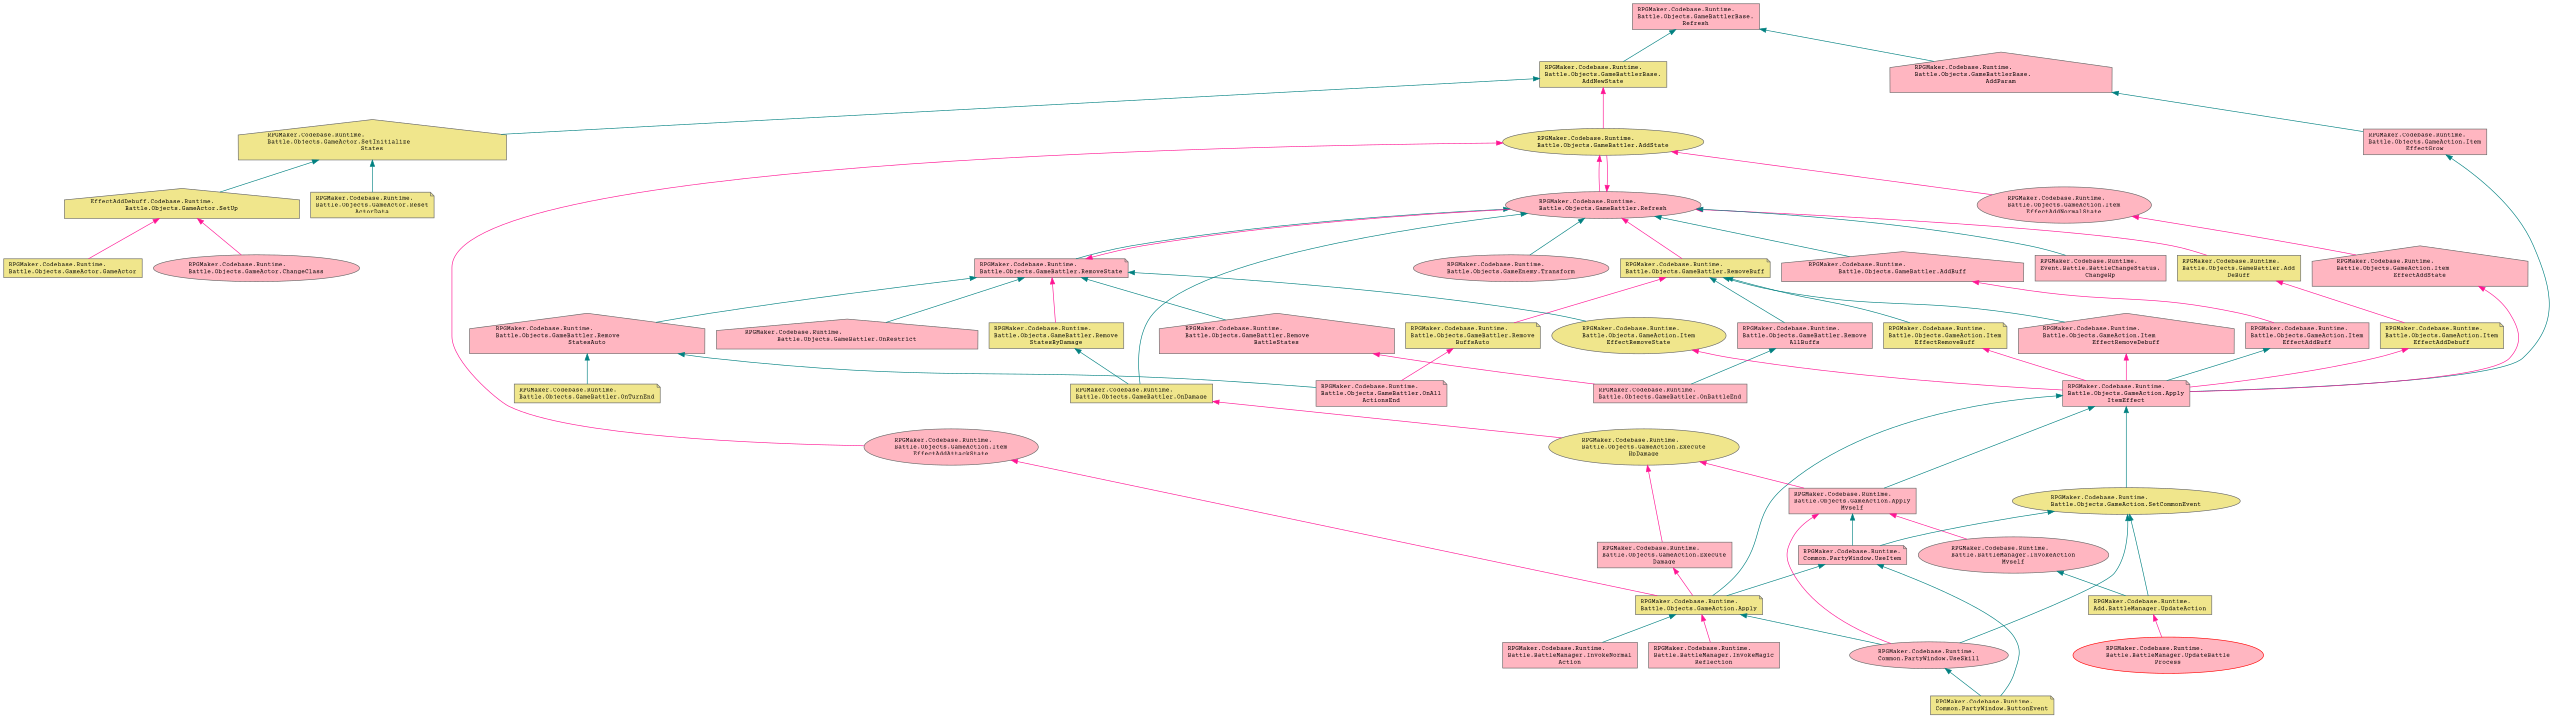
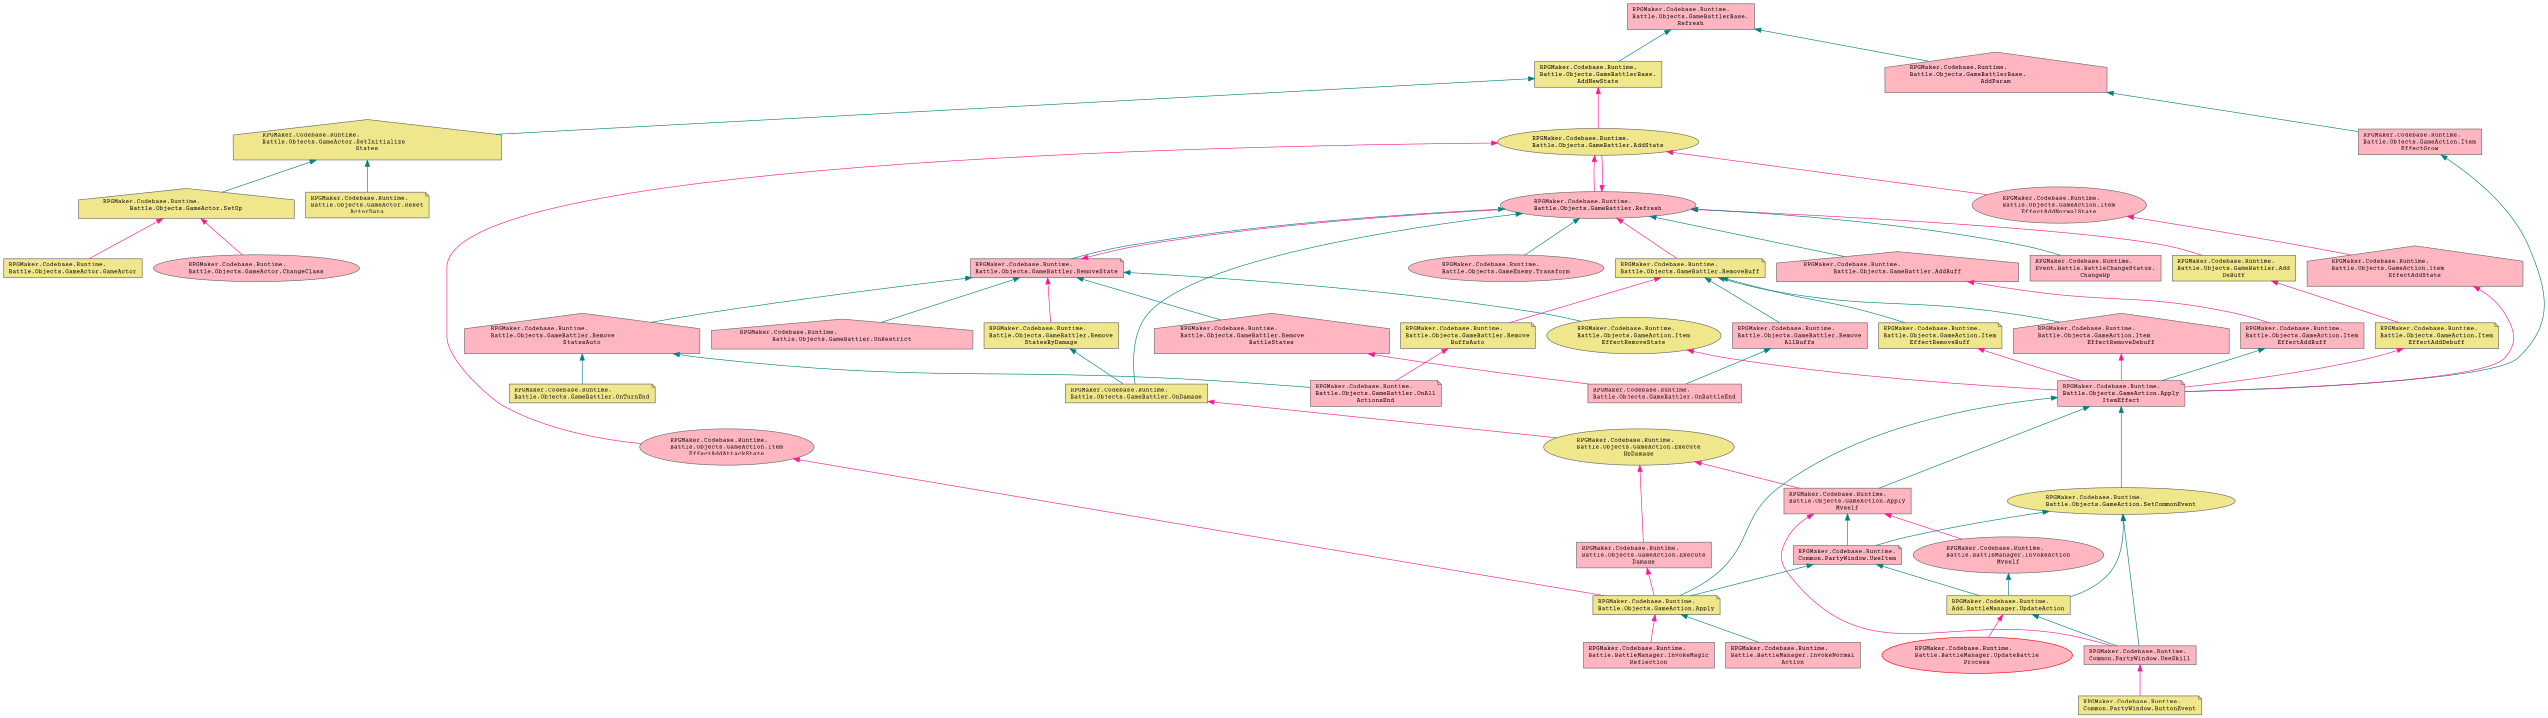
(182, 205) -> (186, 205)
(1981, 611) -> (1931, 581)
(1814, 630) -> (2077, 631)
(1929, 655) -> (2140, 655)
(1965, 684) -> (2140, 683)
